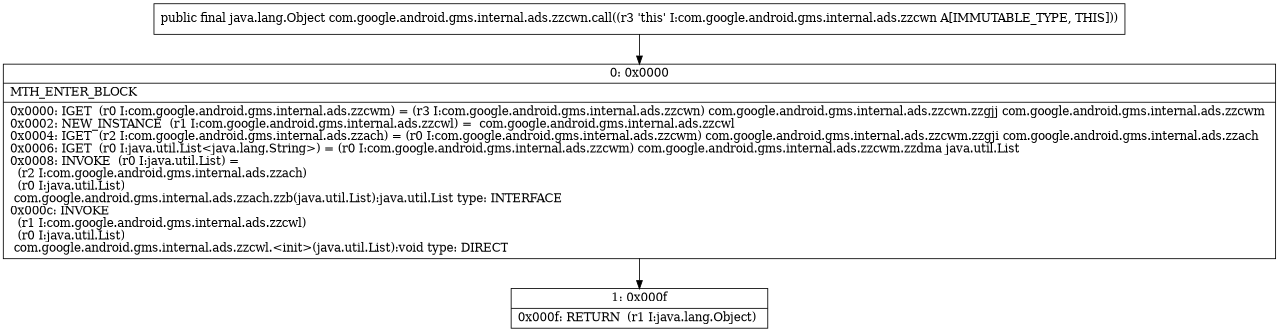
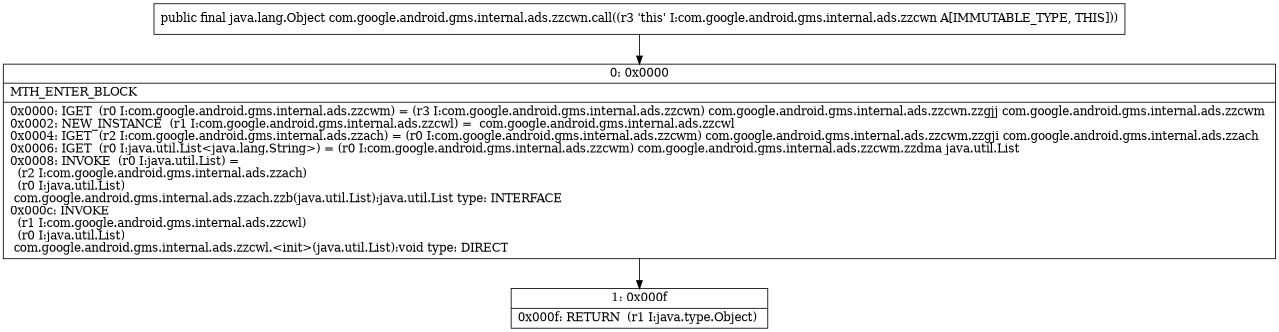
(639, 318) -> (639, 318)
